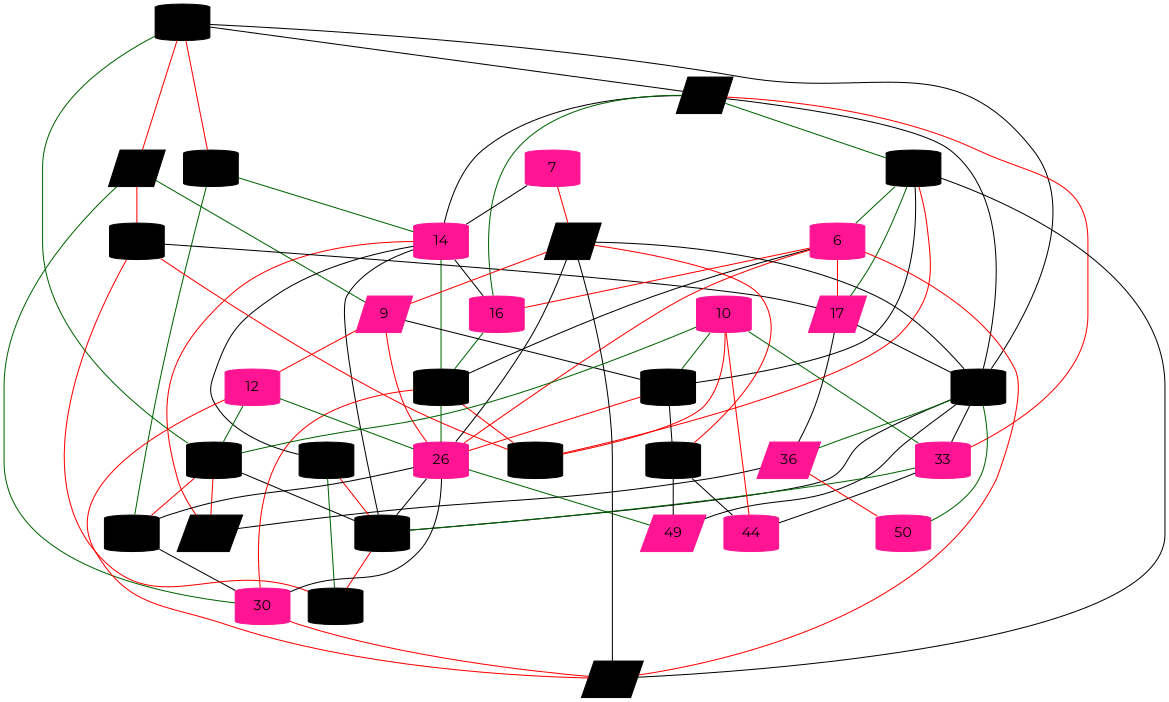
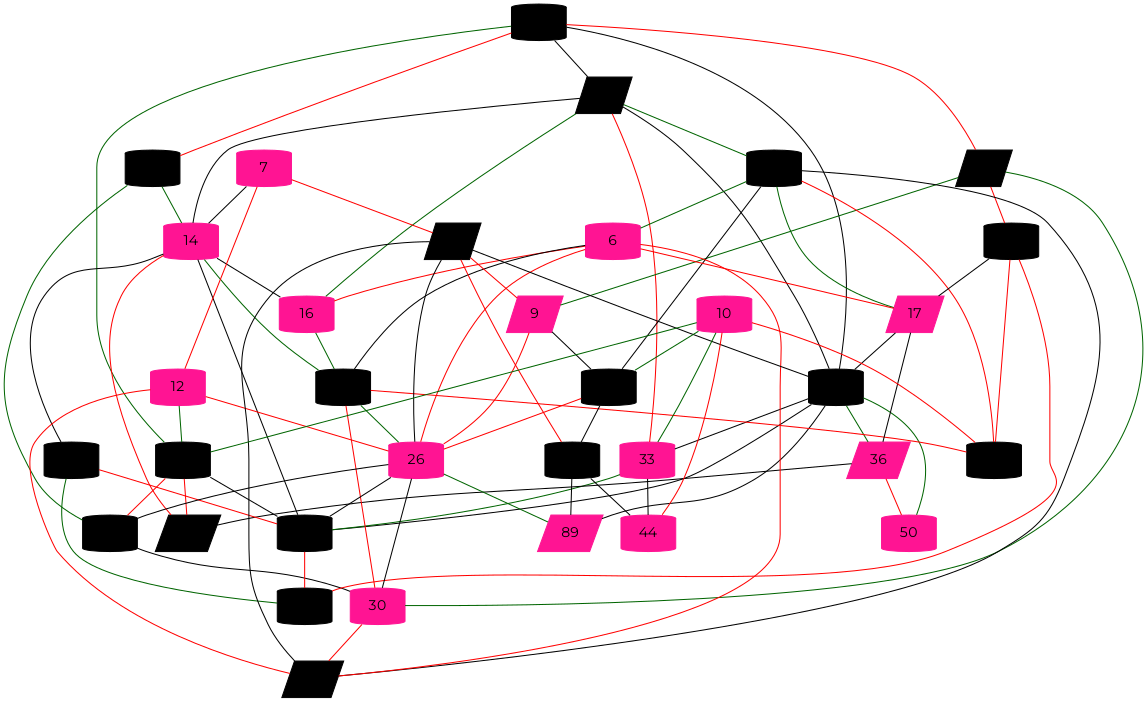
(318, 351) -> (217, 287)
(347, 424) -> (293, 422)
(673, 533) -> (570, 533)
